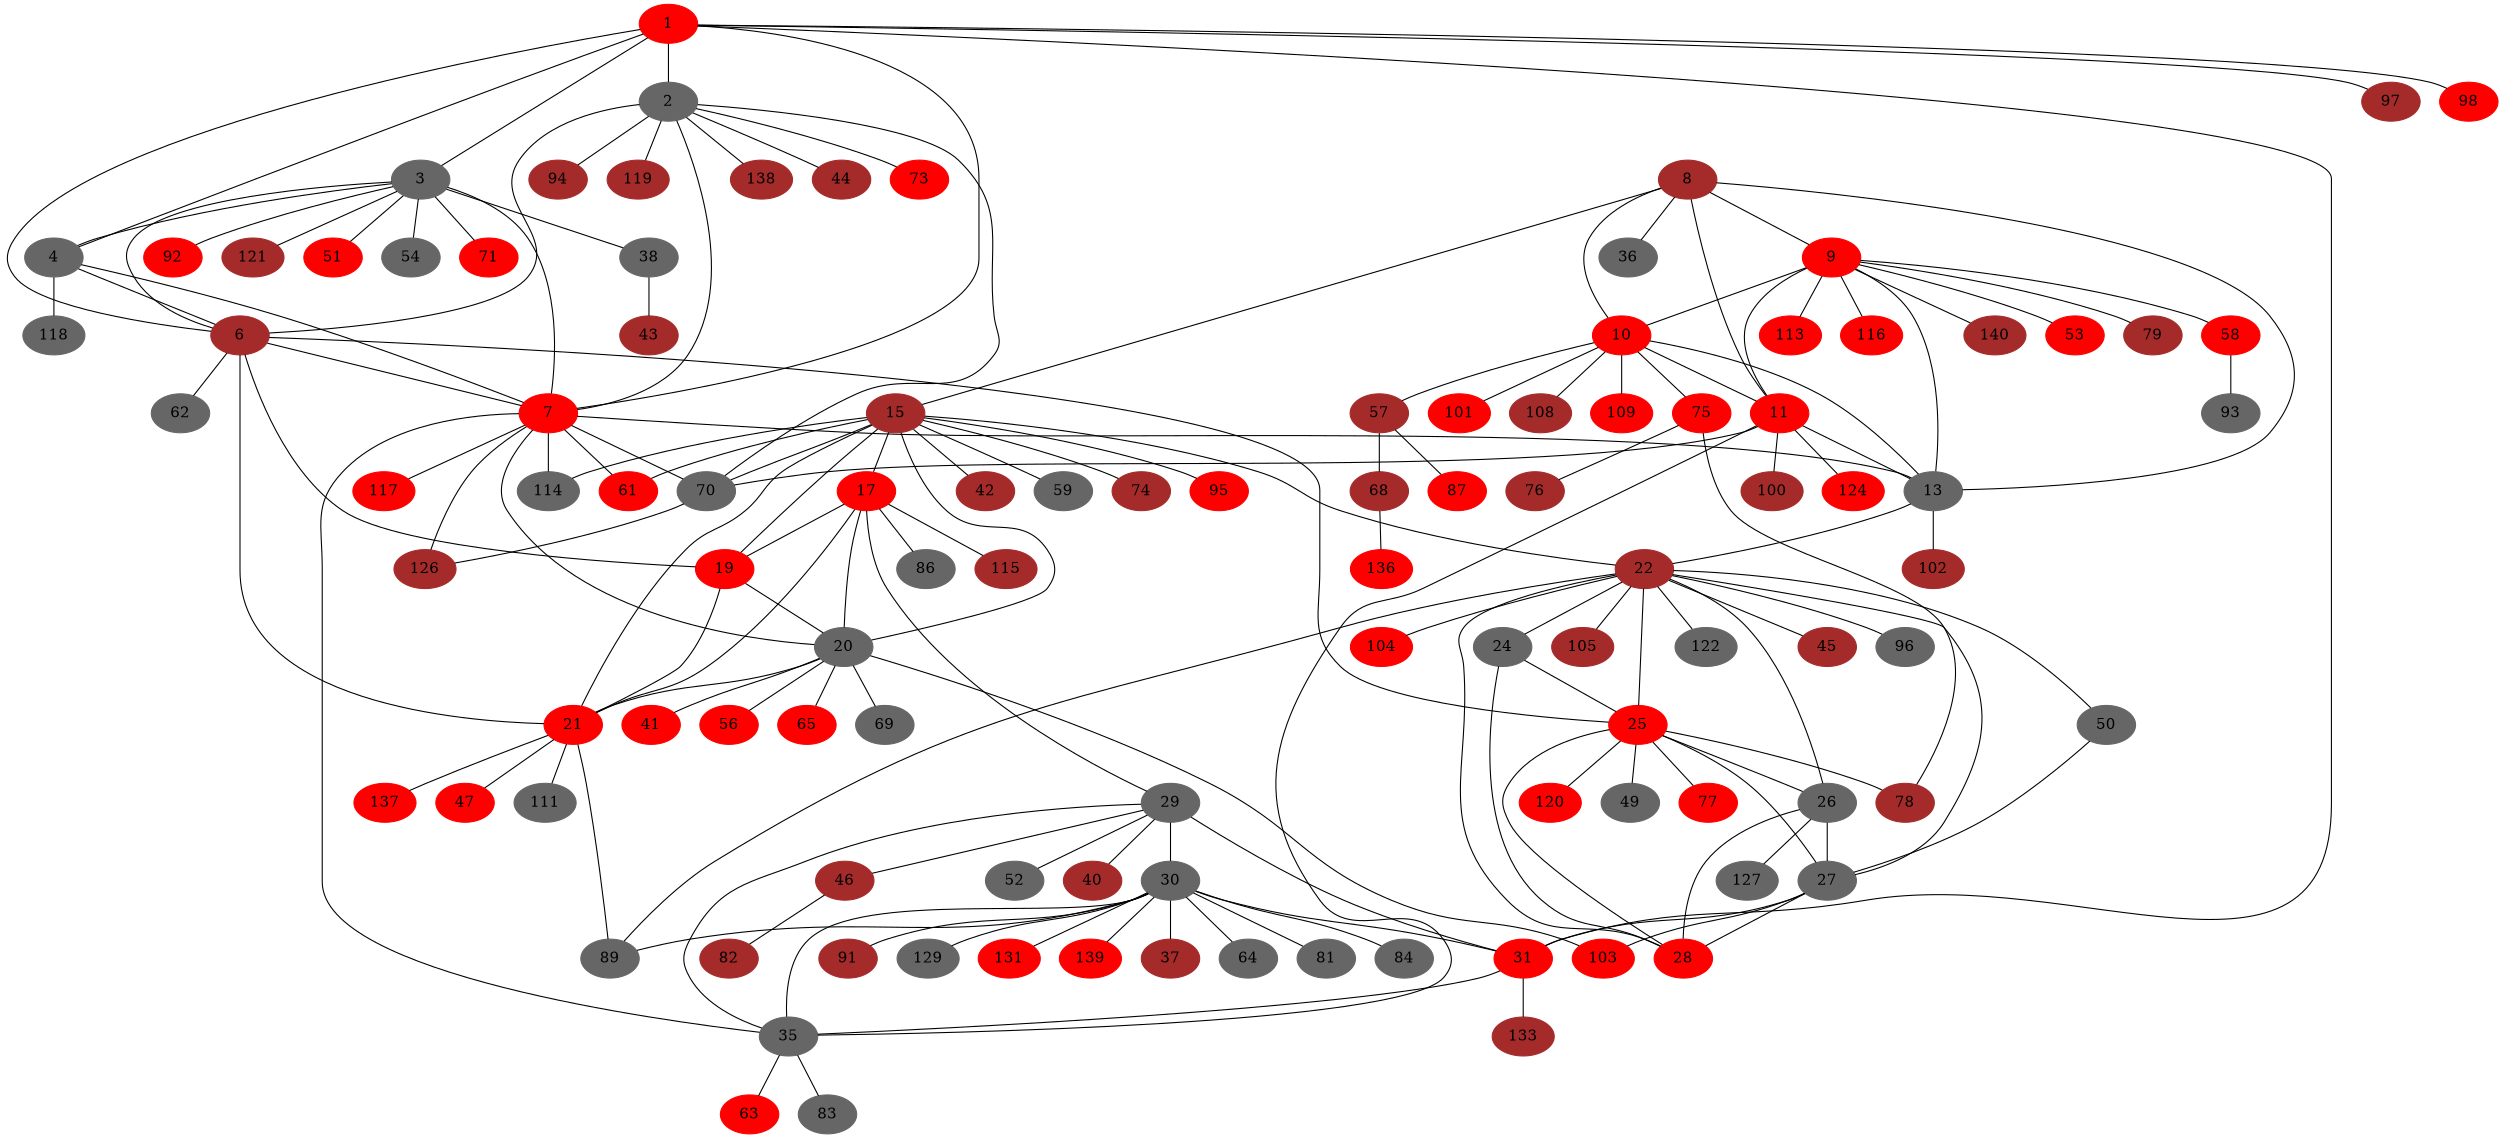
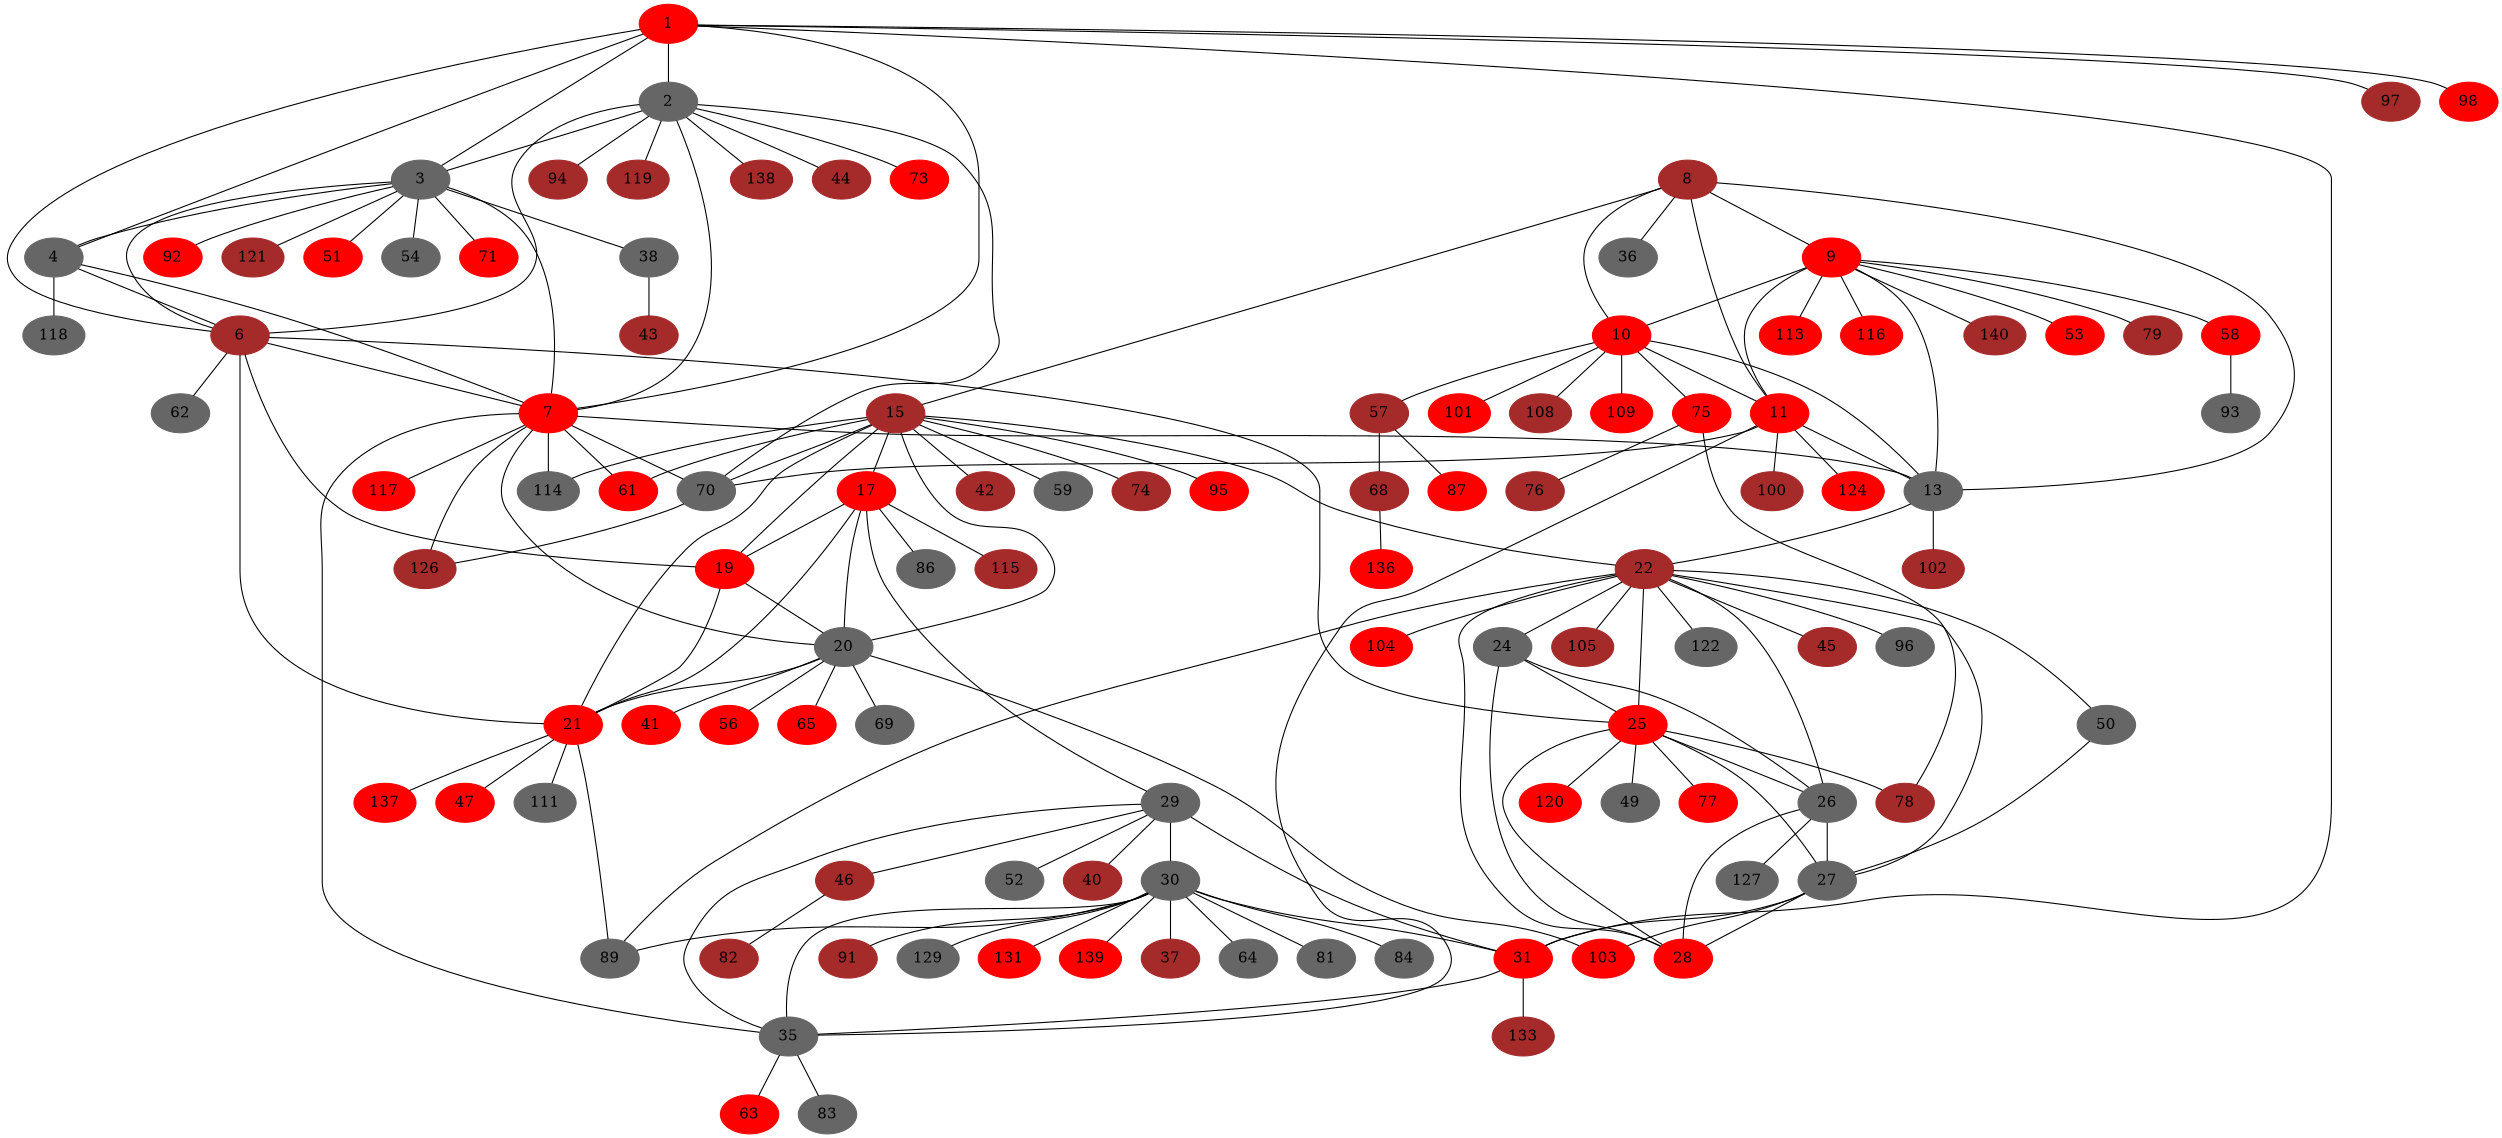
none -> (554, 138)
none -> (1675, 705)
